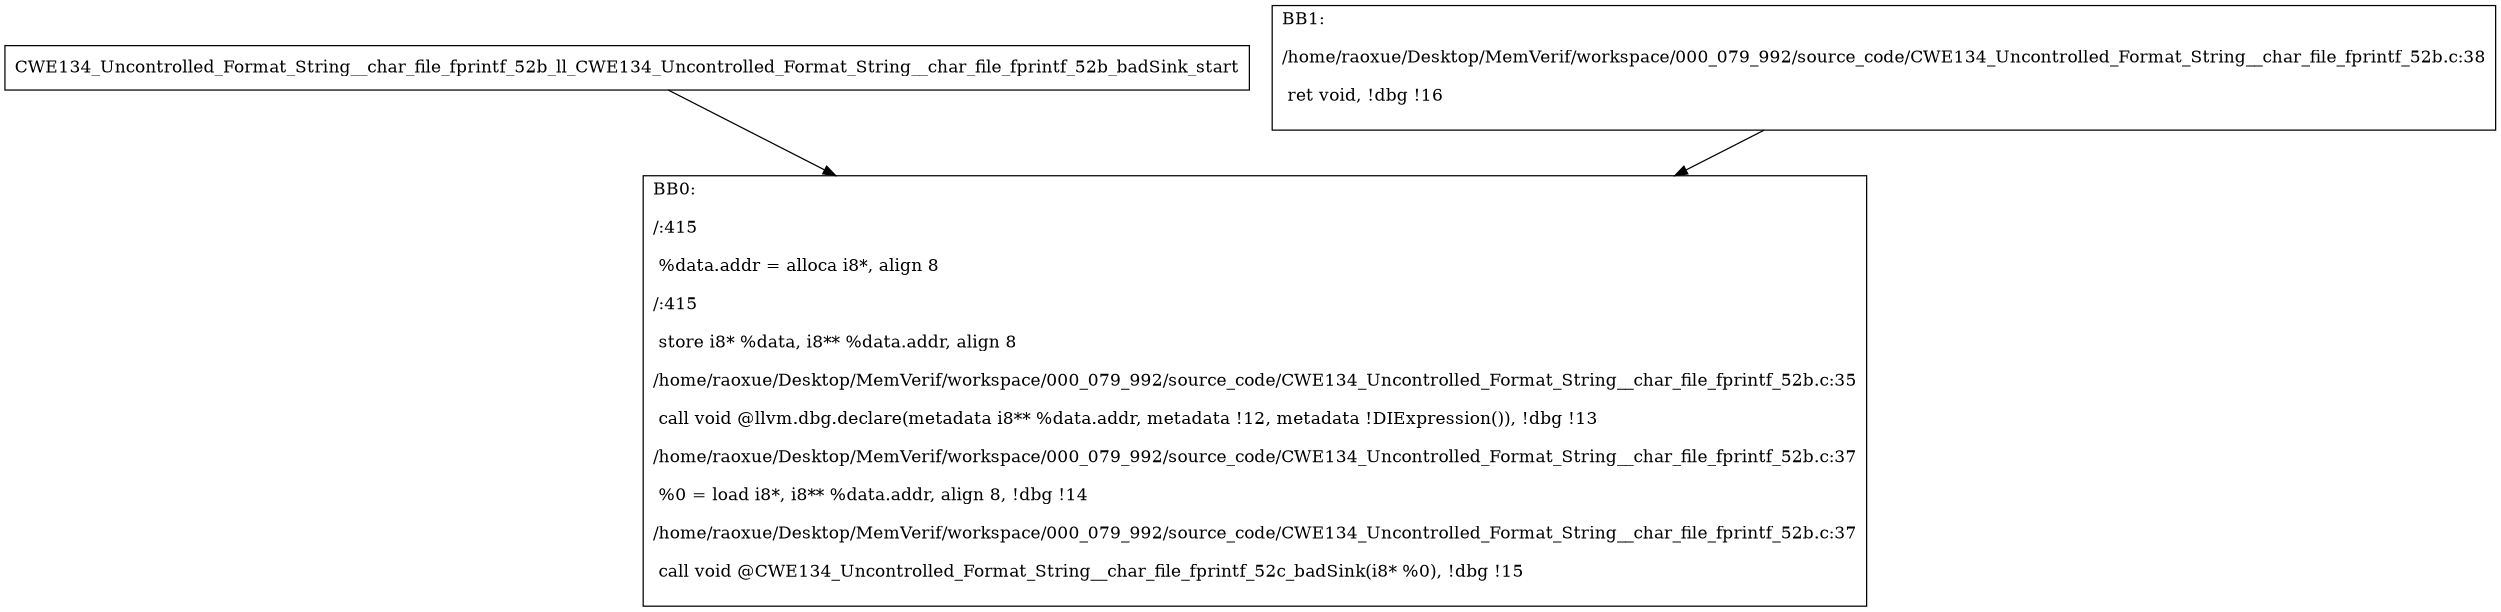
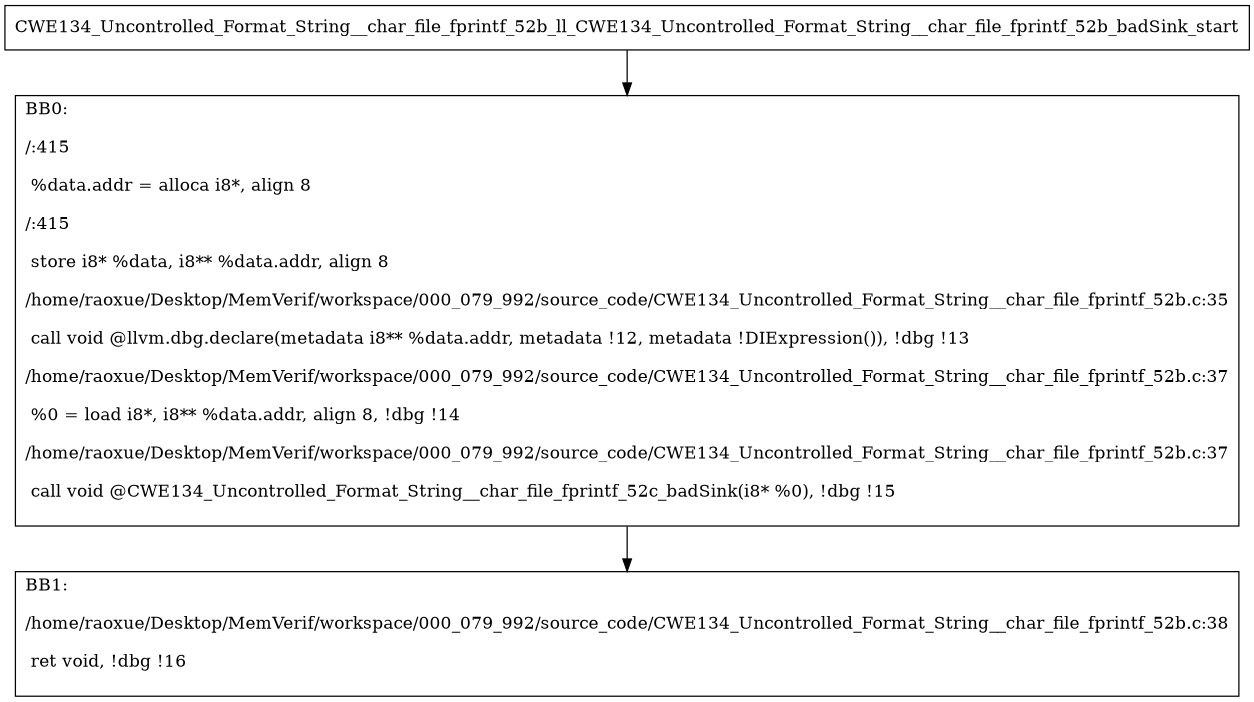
(1725, 150) -> (627, 543)
